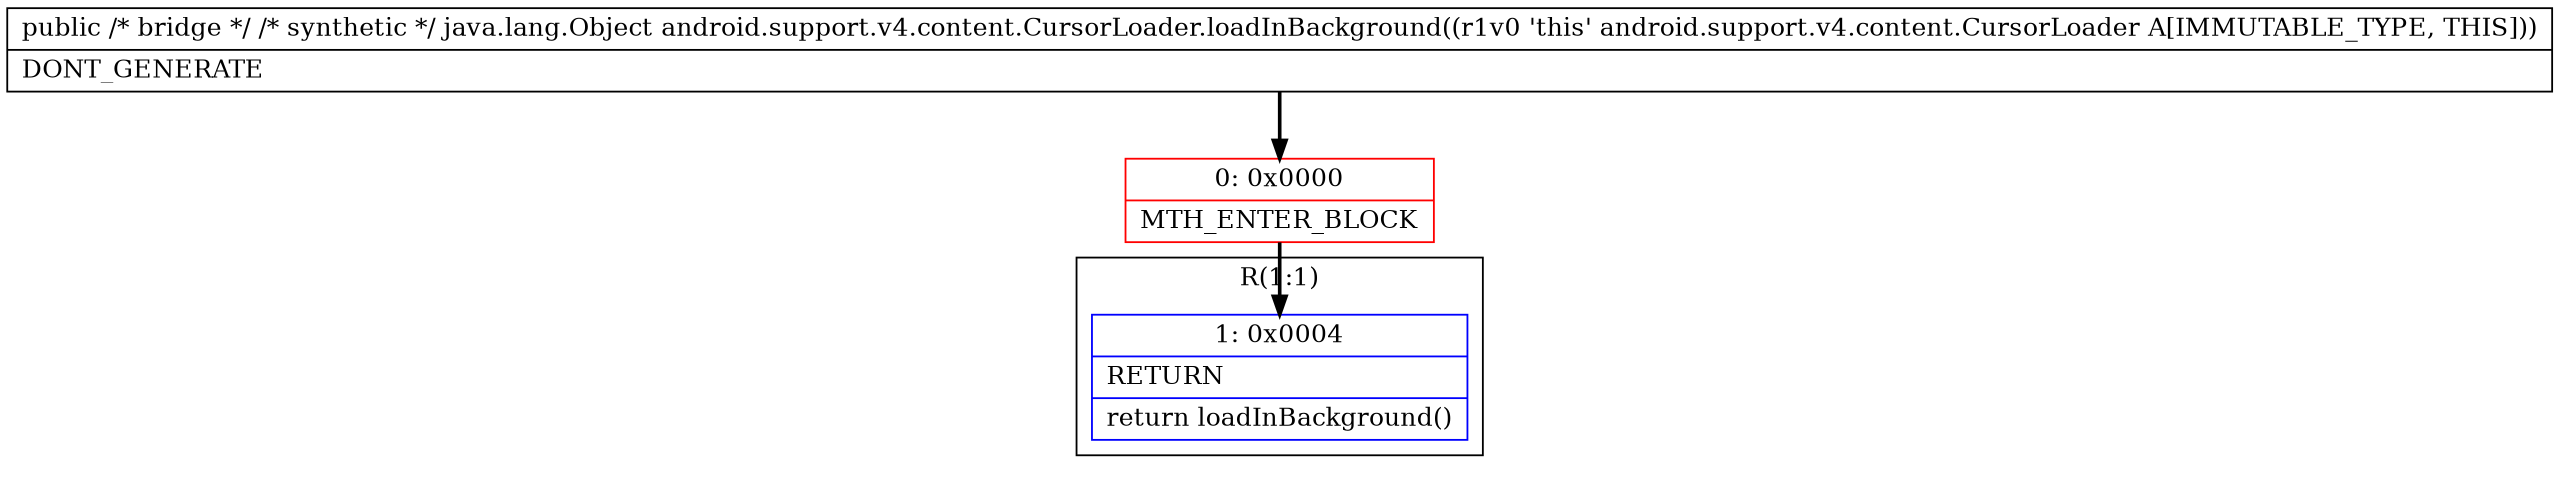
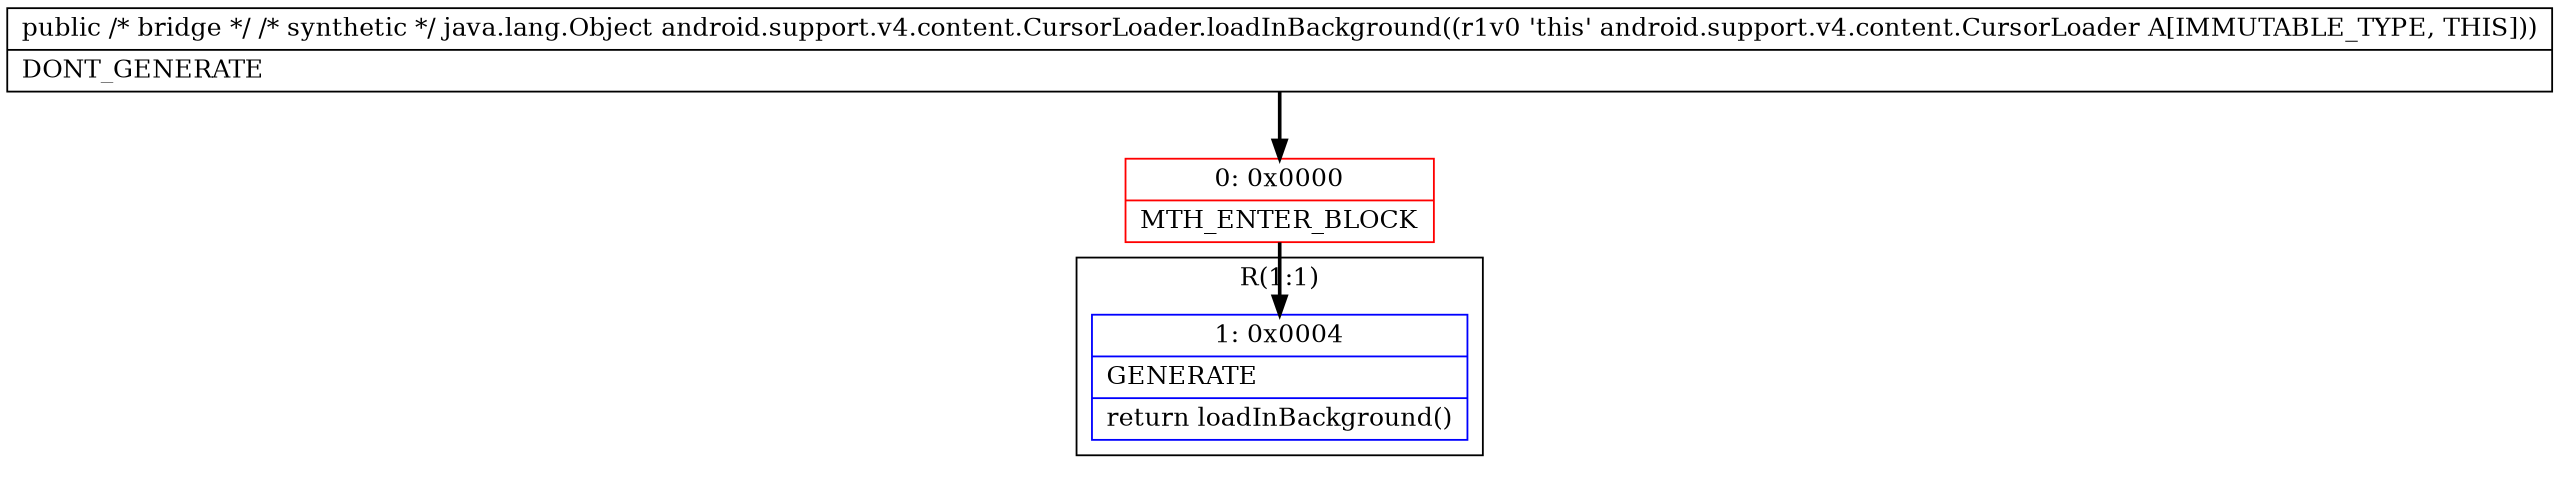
(1165, 376) -> (1183, 376)
